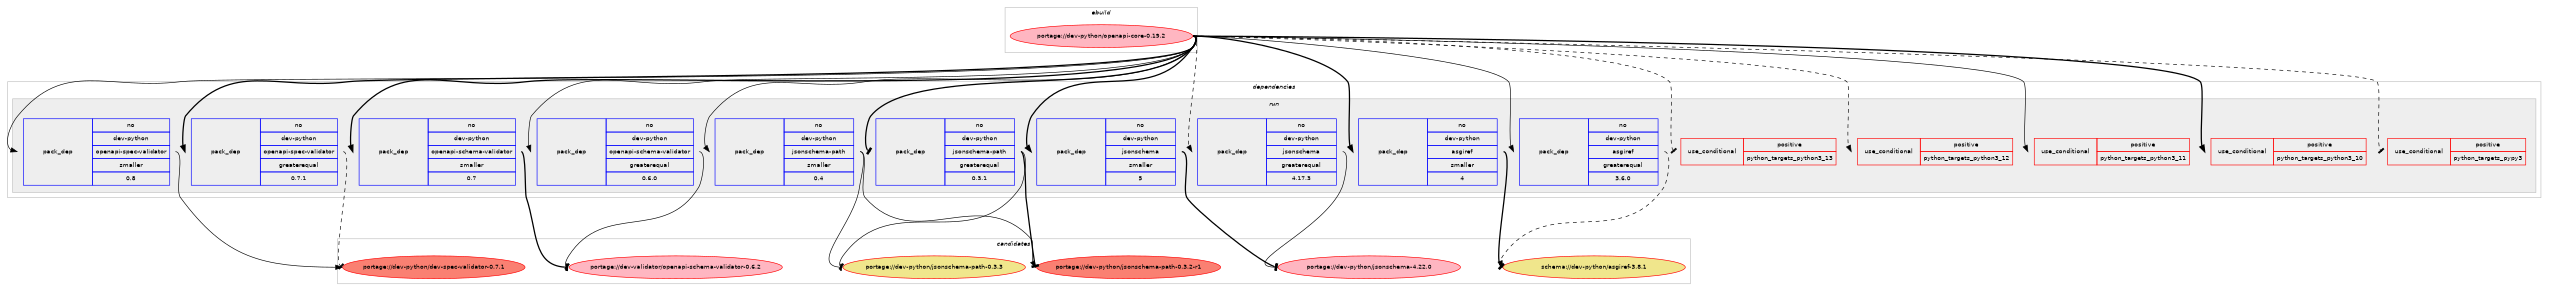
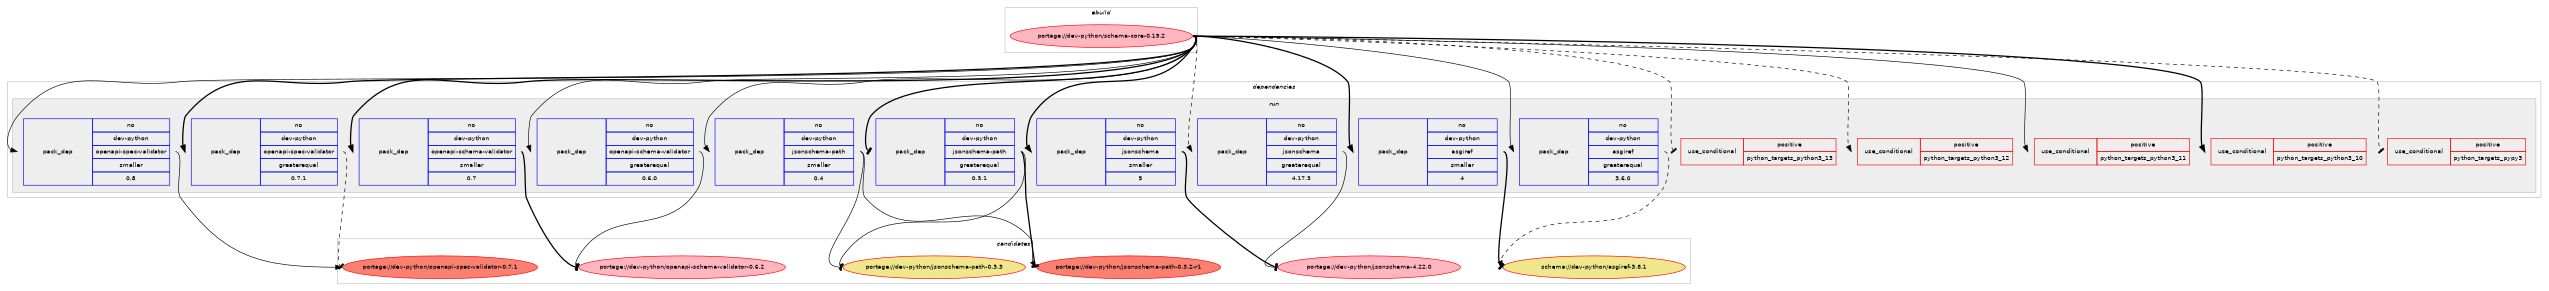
(1101, 36) -> (1101, 36)
(434, 267) -> (440, 267)
(676, 267) -> (682, 267)
